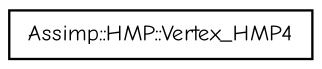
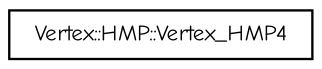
(161, 35) -> (161, 35)
